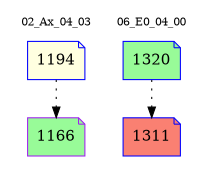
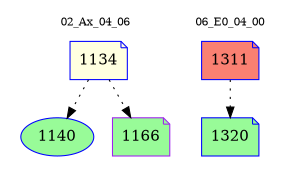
(56, 23) -> (96, 23)
(56, 60) -> (99, 60)
(152, 93) -> (230, 93)
none -> (57, 137)
